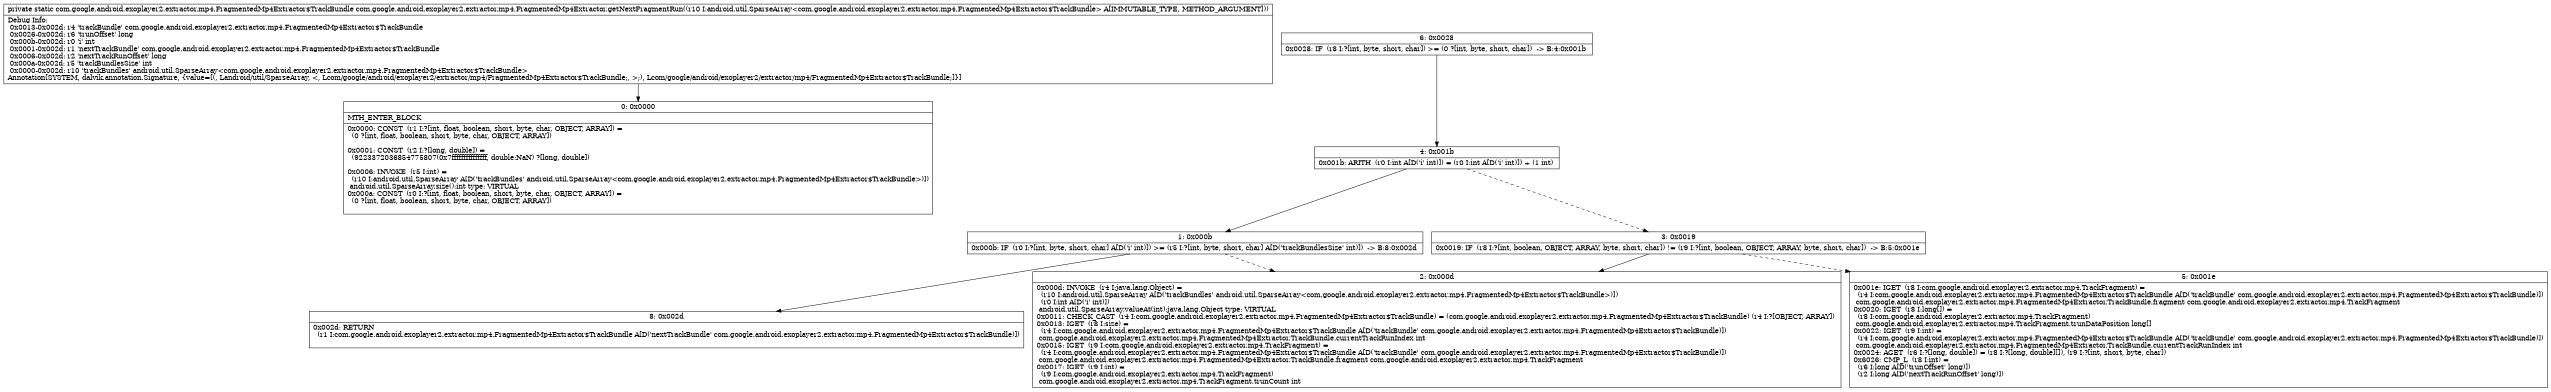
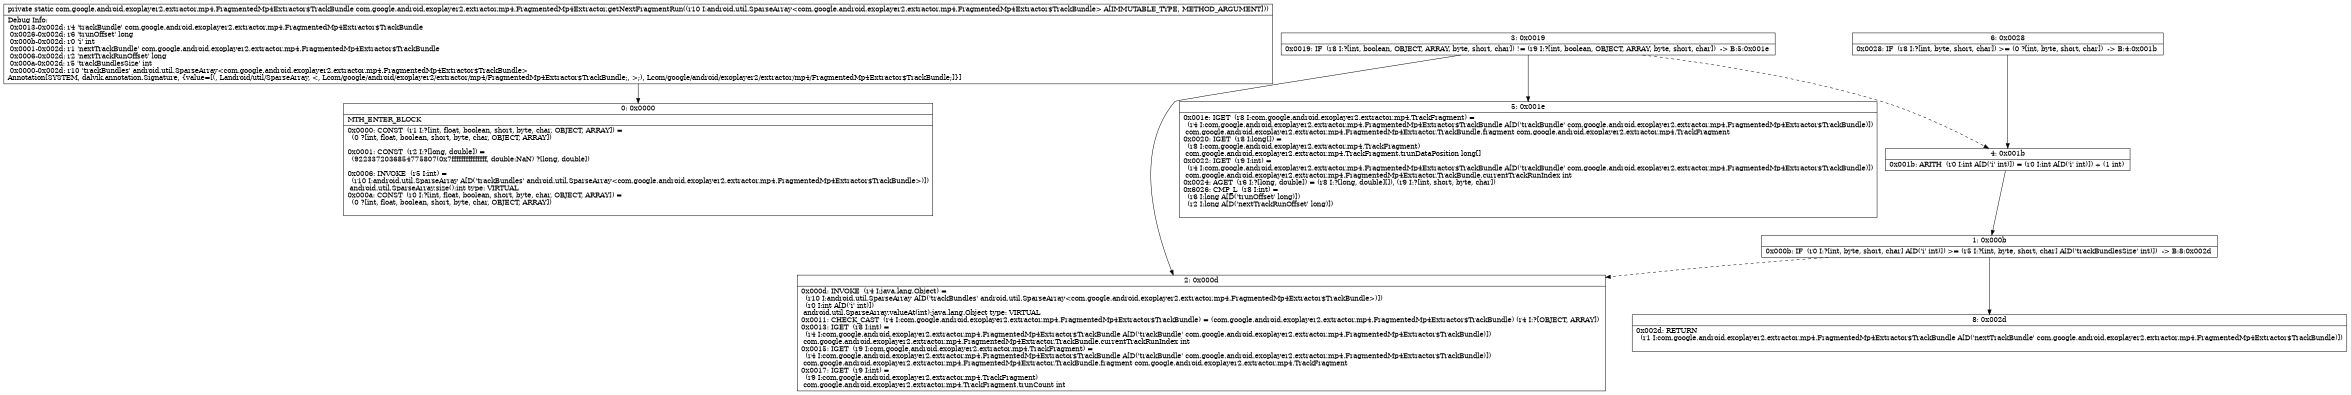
(1555, 200) -> (1818, 85)
(1794, 262) -> (1528, 76)
(1084, 324) -> (846, 327)
